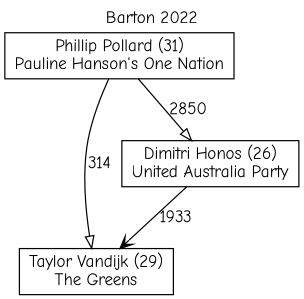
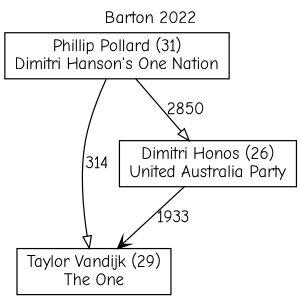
(119, 56) -> (117, 56)
(96, 272) -> (94, 272)
